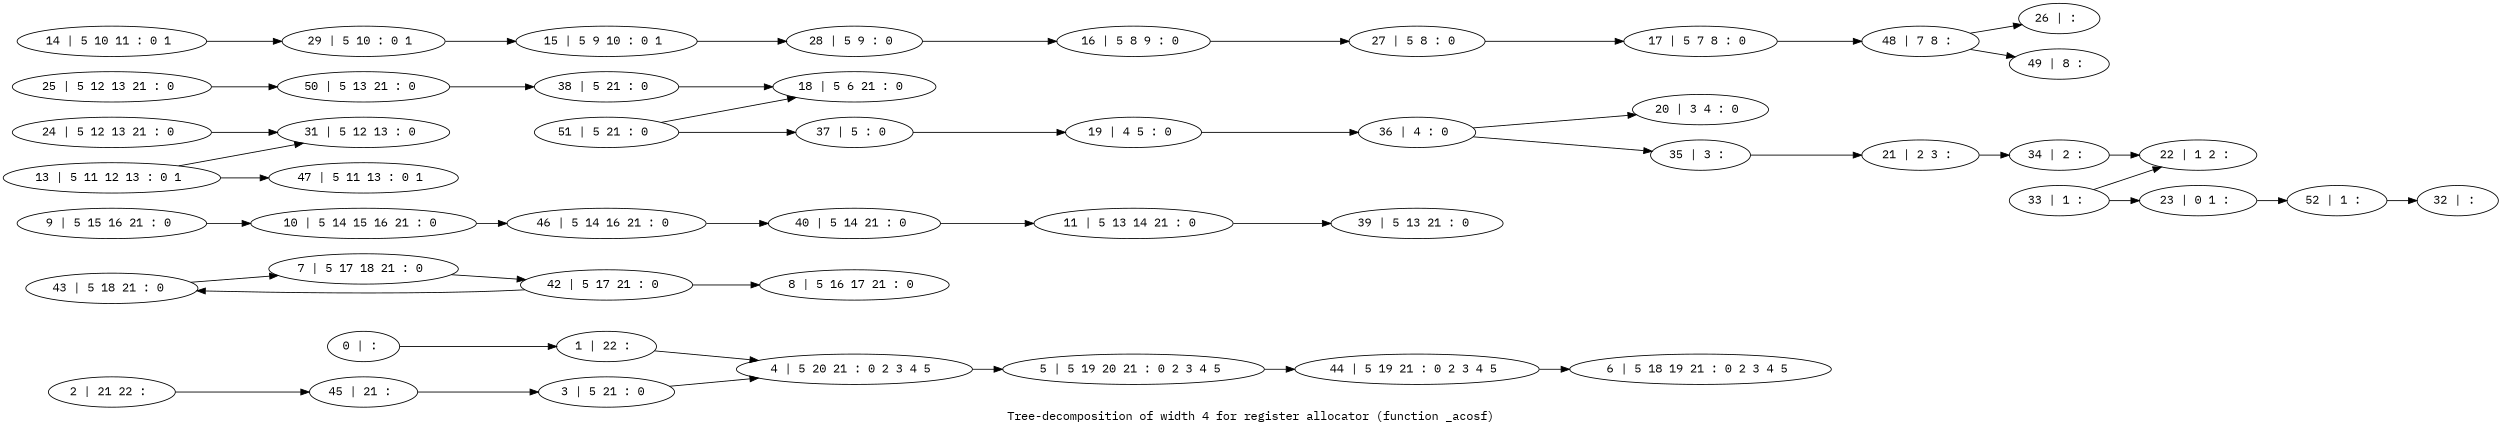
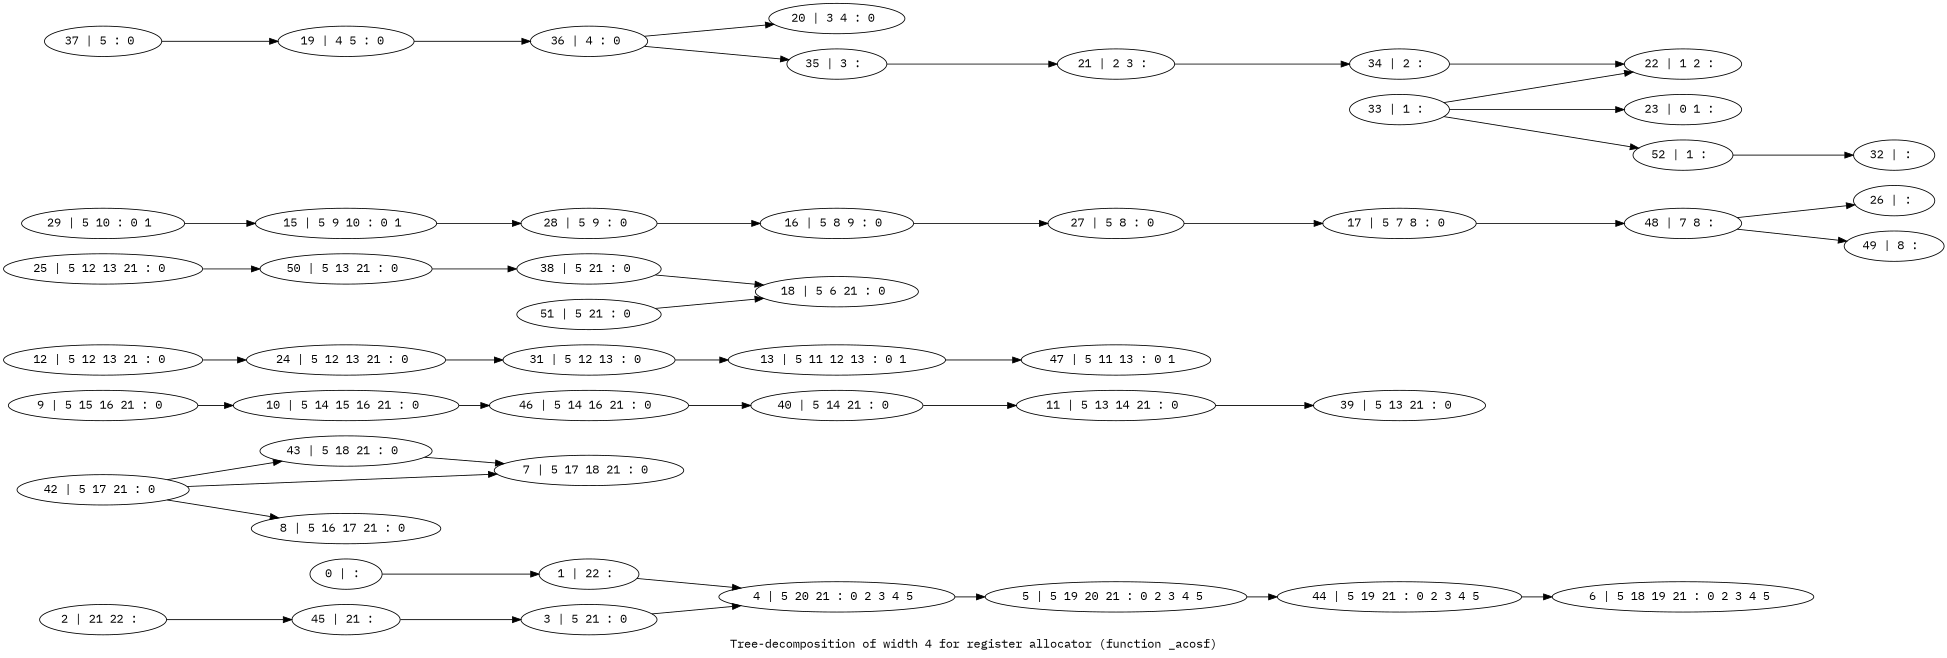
(112, 41) -> none
(733, 132) -> none
(237, 155) -> (697, 360)
(2268, 201) -> (1537, 132)
(484, 277) -> (338, 480)
none -> (103, 360)
